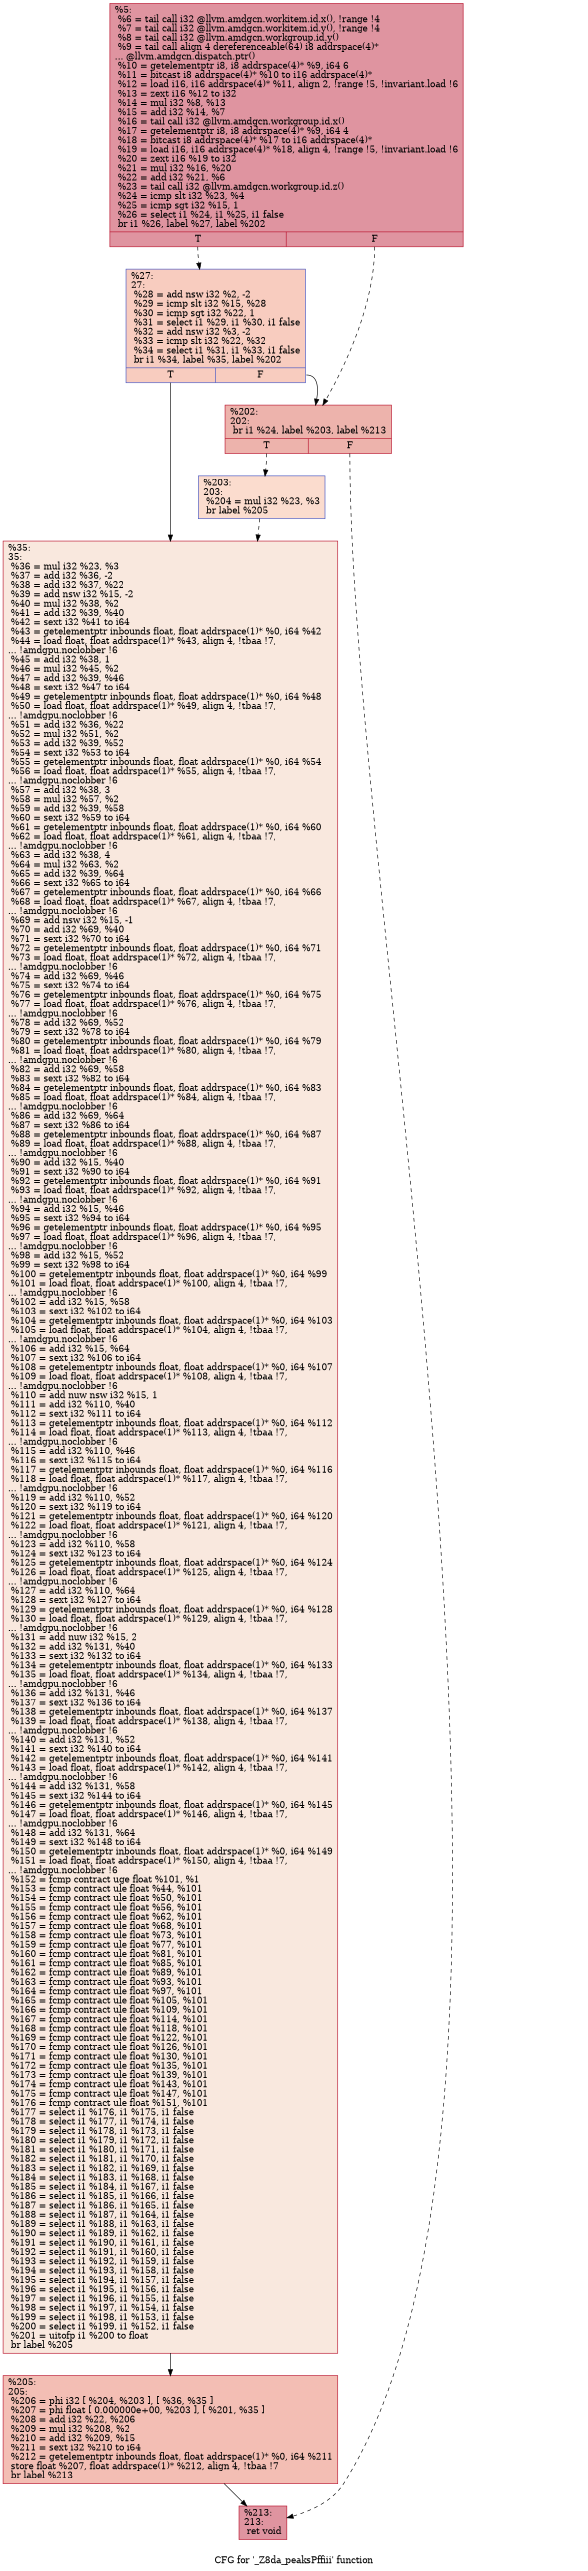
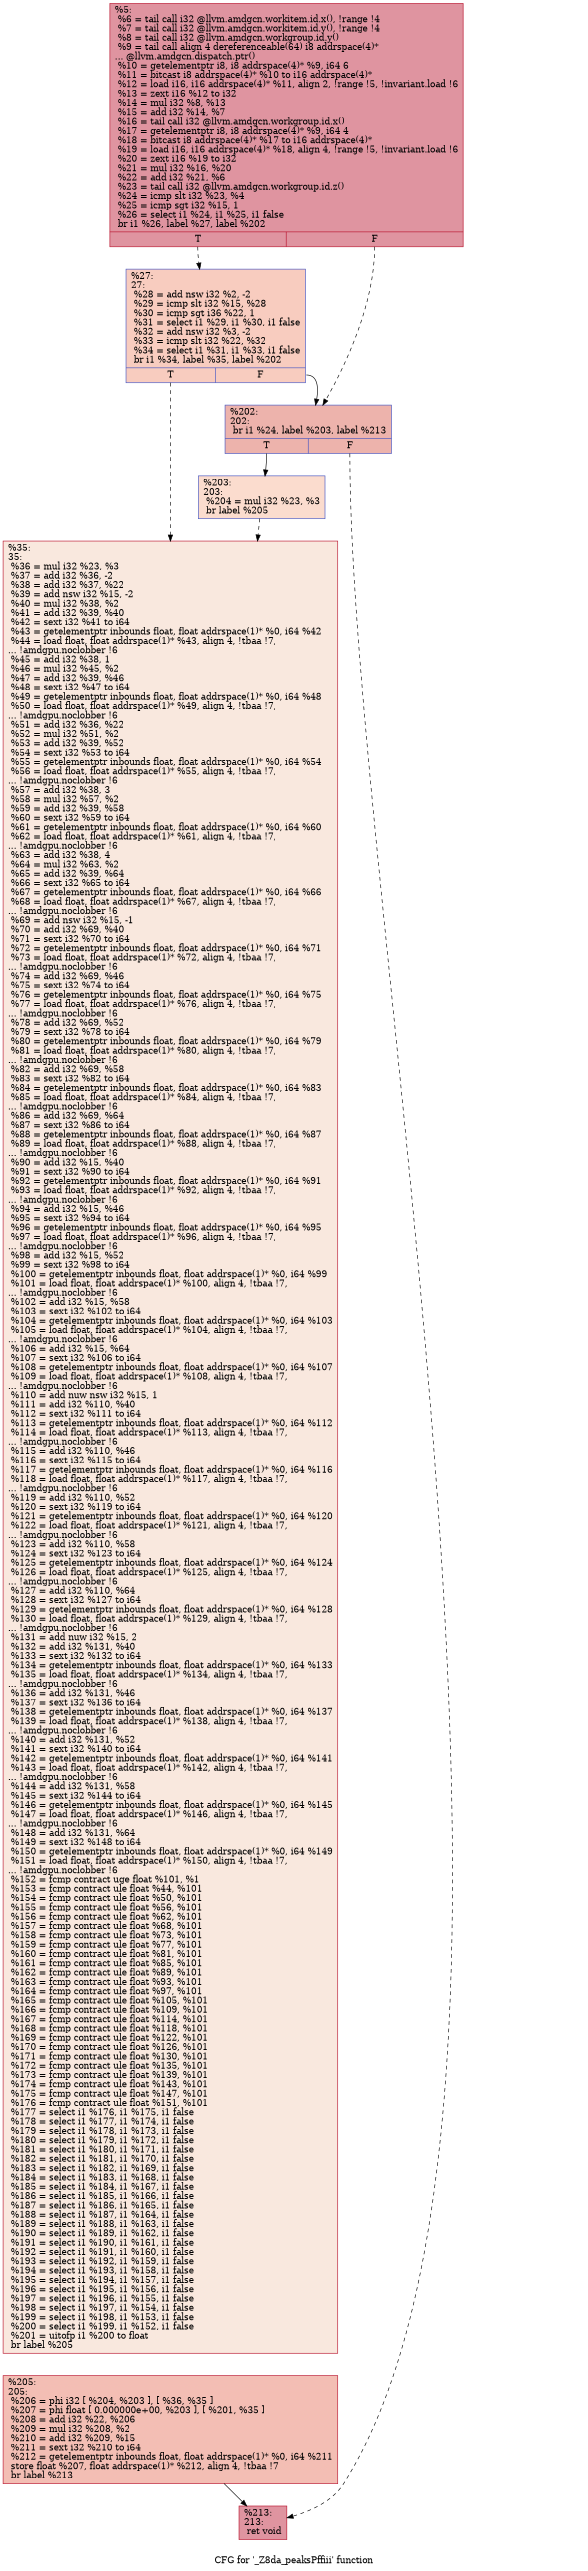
(193, 314) -> (193, 314)
(308, 429) -> (308, 429)
(170, 459) -> (170, 459)
(266, 462) -> (266, 462)
(170, 2361) -> none
